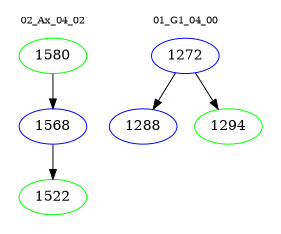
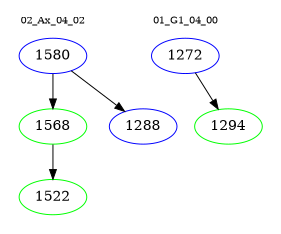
(53, 56) -> (53, 56)
(167, 87) -> (88, 84)
(53, 126) -> (53, 126)
